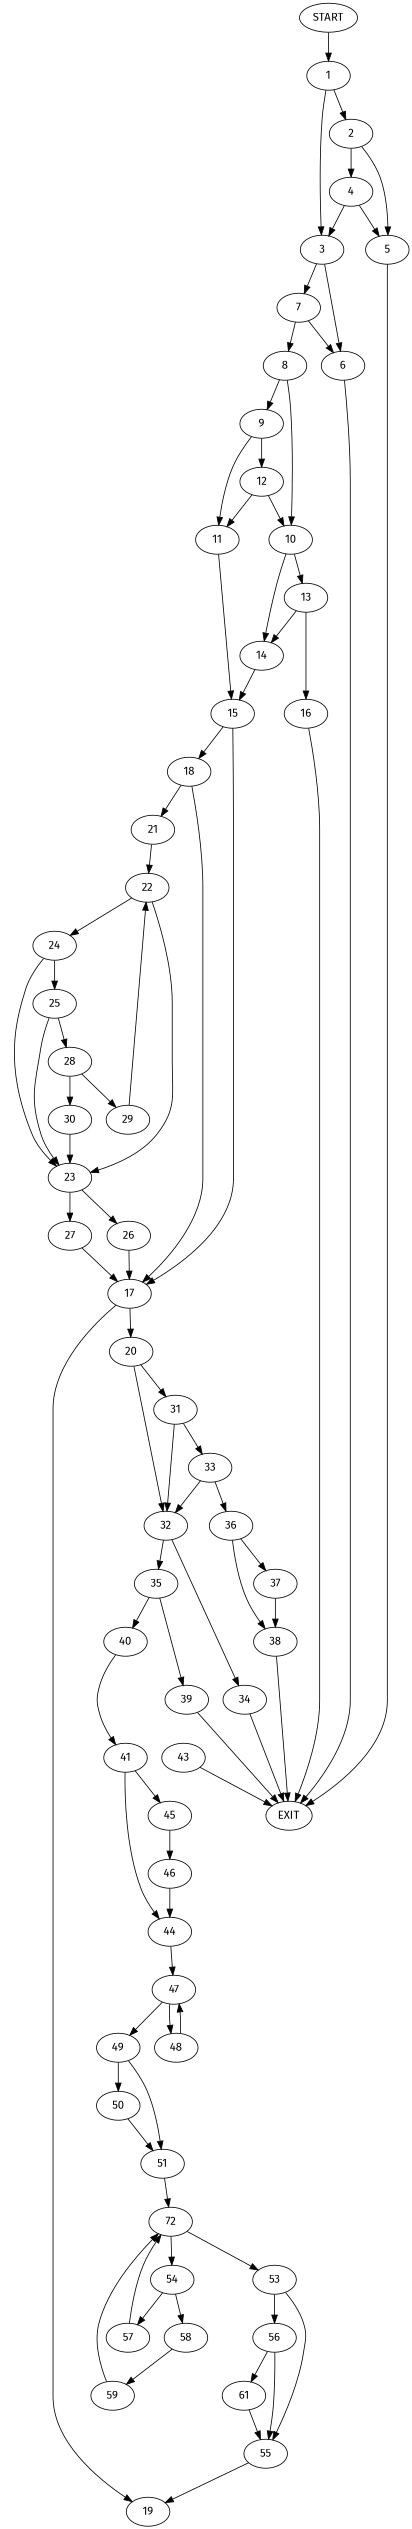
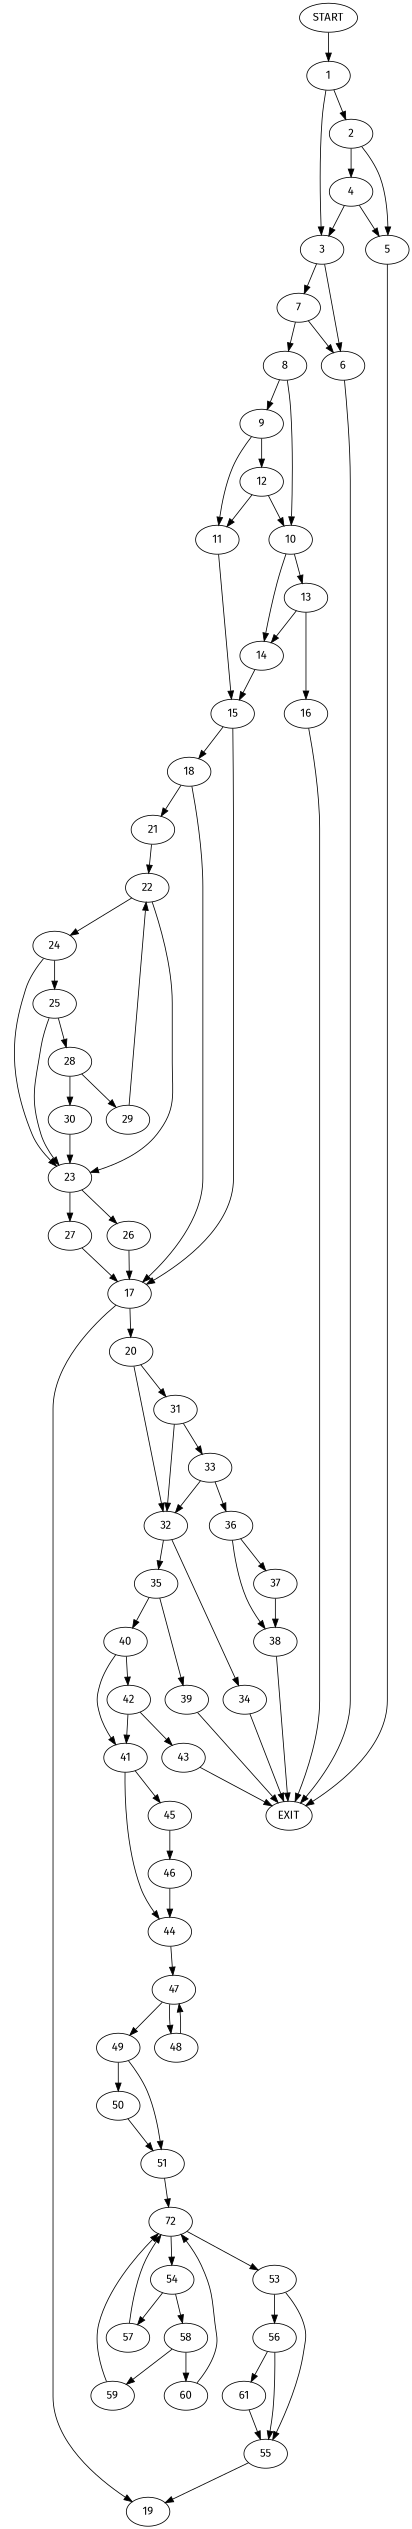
none -> (129, 1700)
none -> (186, 2396)
